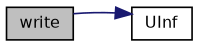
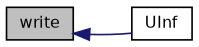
(94, 13) -> (111, 34)
